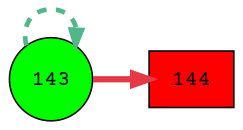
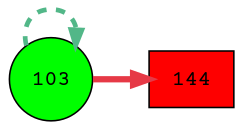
(51, 79) -> (51, 79)
